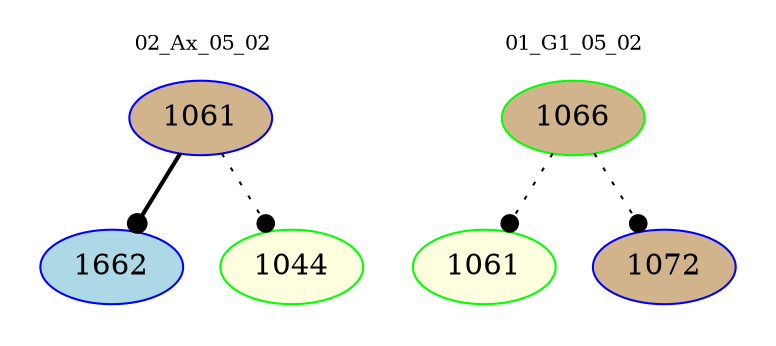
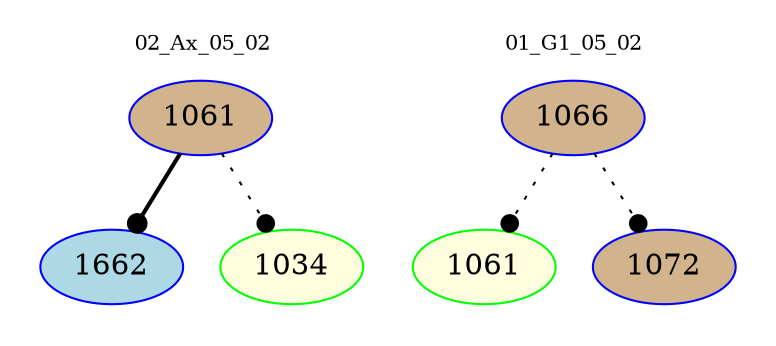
(573, 118) -> (573, 118)
(292, 267) -> (292, 267)
